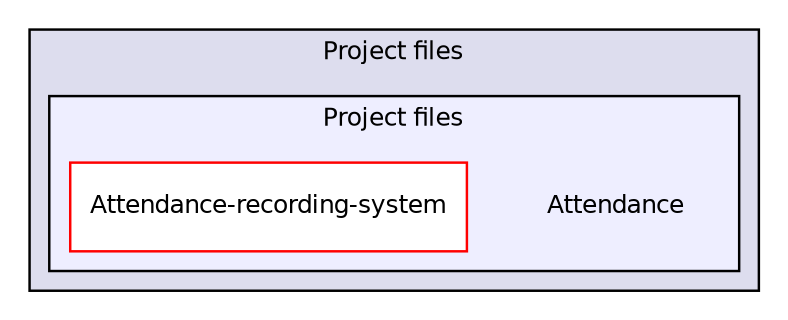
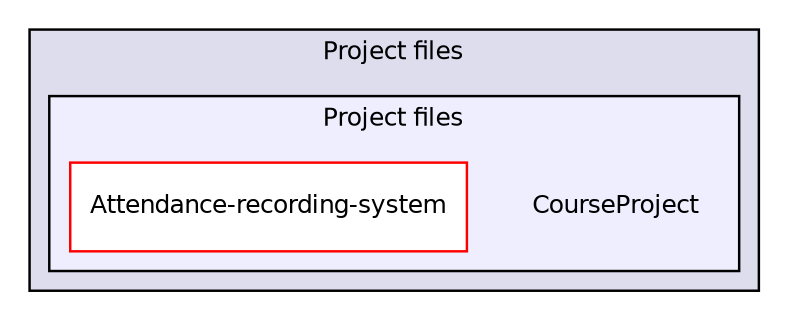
(616, 207) -> (616, 207)
